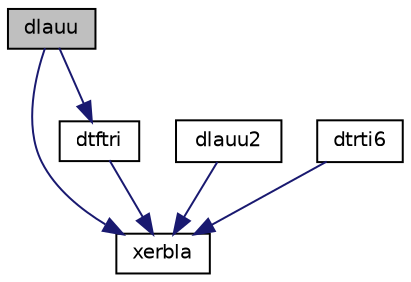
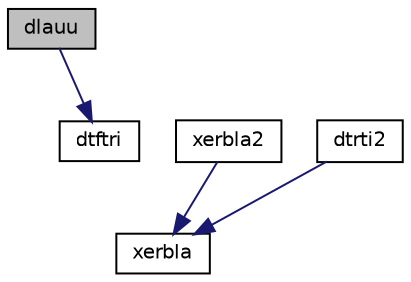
(229, 141) -> (229, 141)
(360, 141) -> (360, 141)
(37, 150) -> none
(126, 189) -> none
